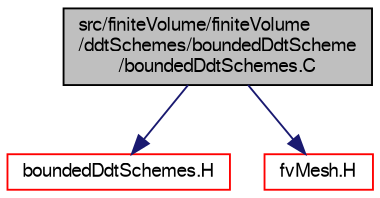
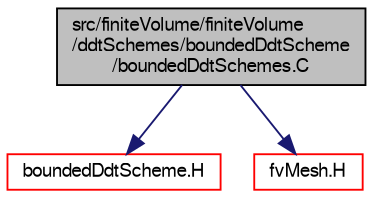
(119, 172) -> (114, 172)
